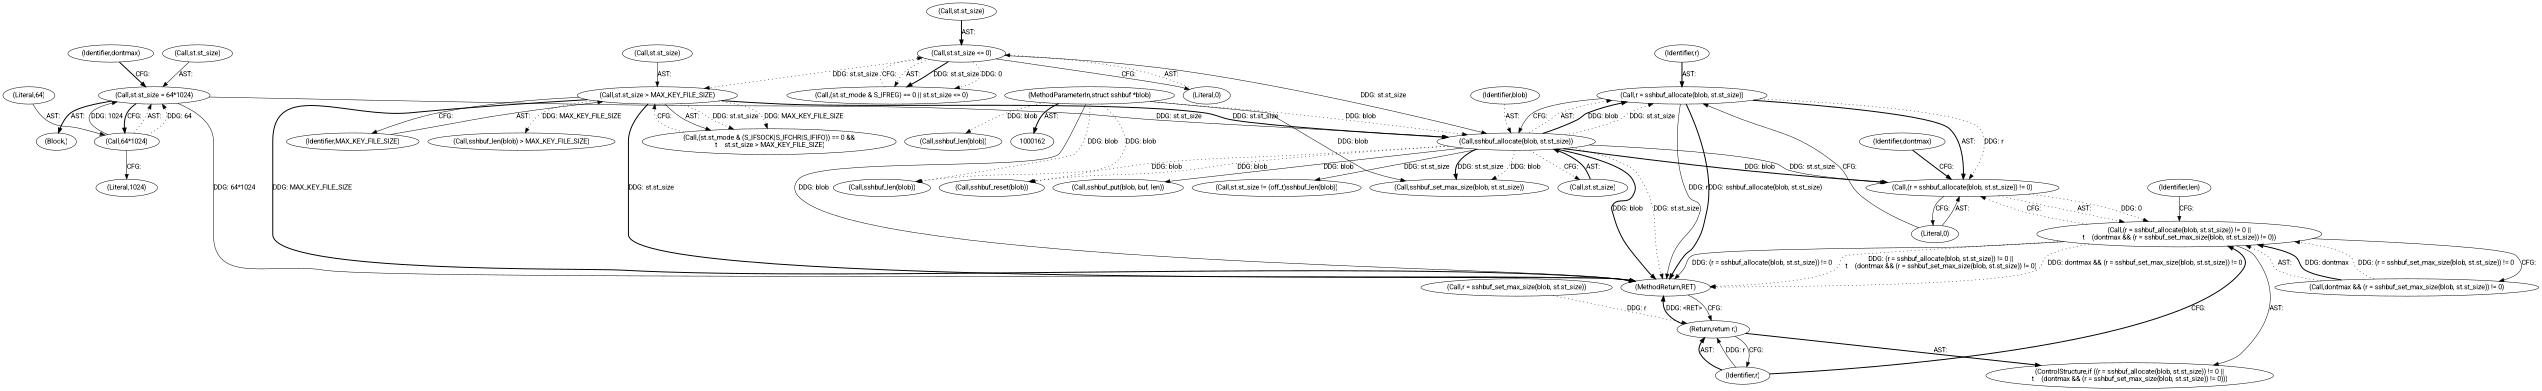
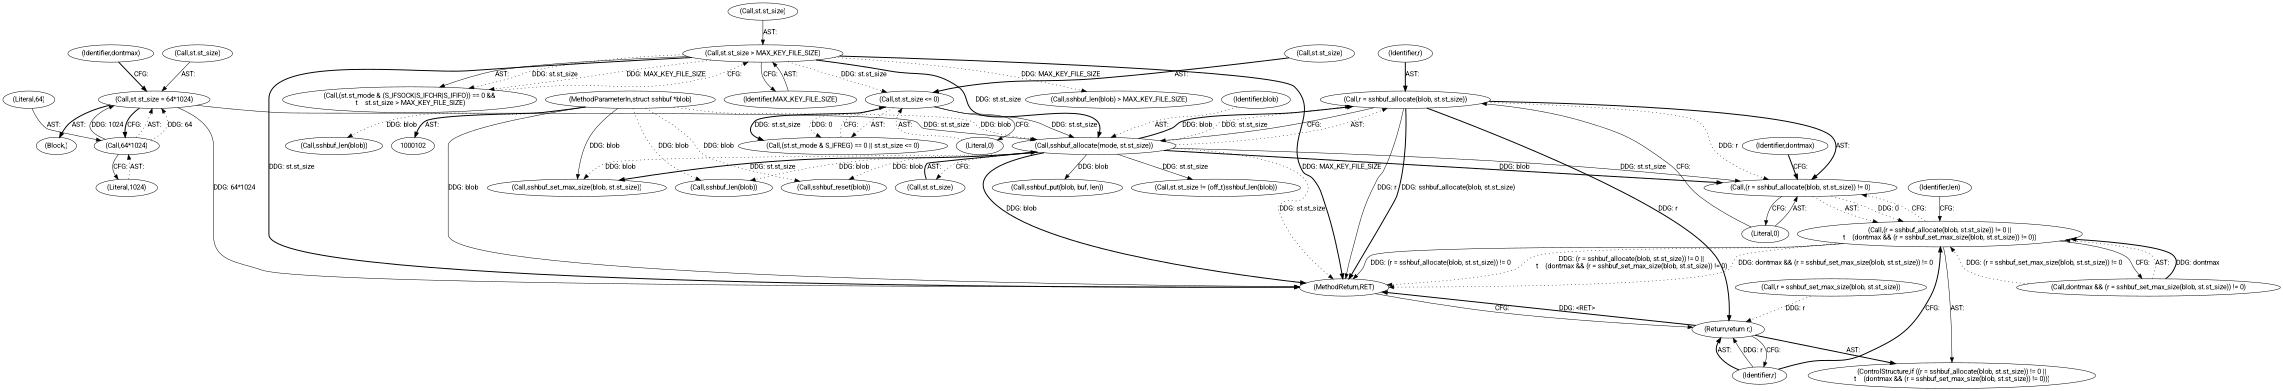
(817, 73) -> (835, 76)
(1032, 142) -> (413, 146)
(1516, 142) -> (1094, 146)
none -> (130, 169)
none -> (1606, 184)
